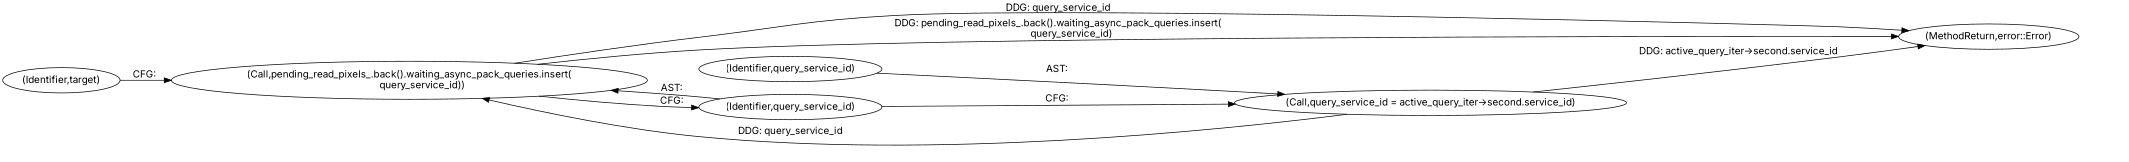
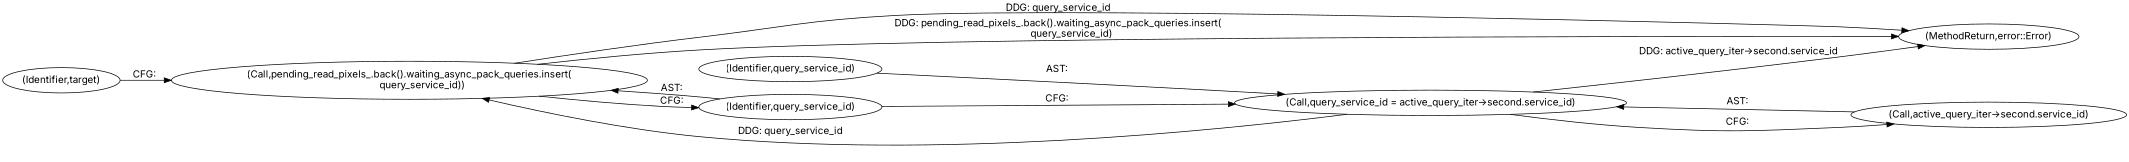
none -> (1989, 115)
